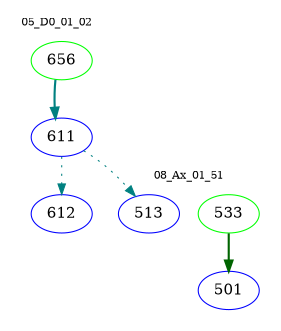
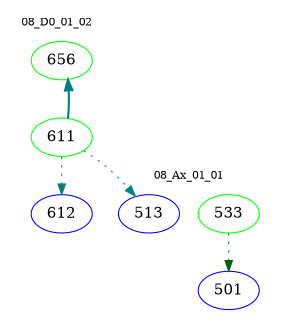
(57, 23) -> (57, 23)
(55, 94) -> (69, 104)
(62, 137) -> (62, 137)
(189, 176) -> (189, 176)
(229, 247) -> (229, 247)
